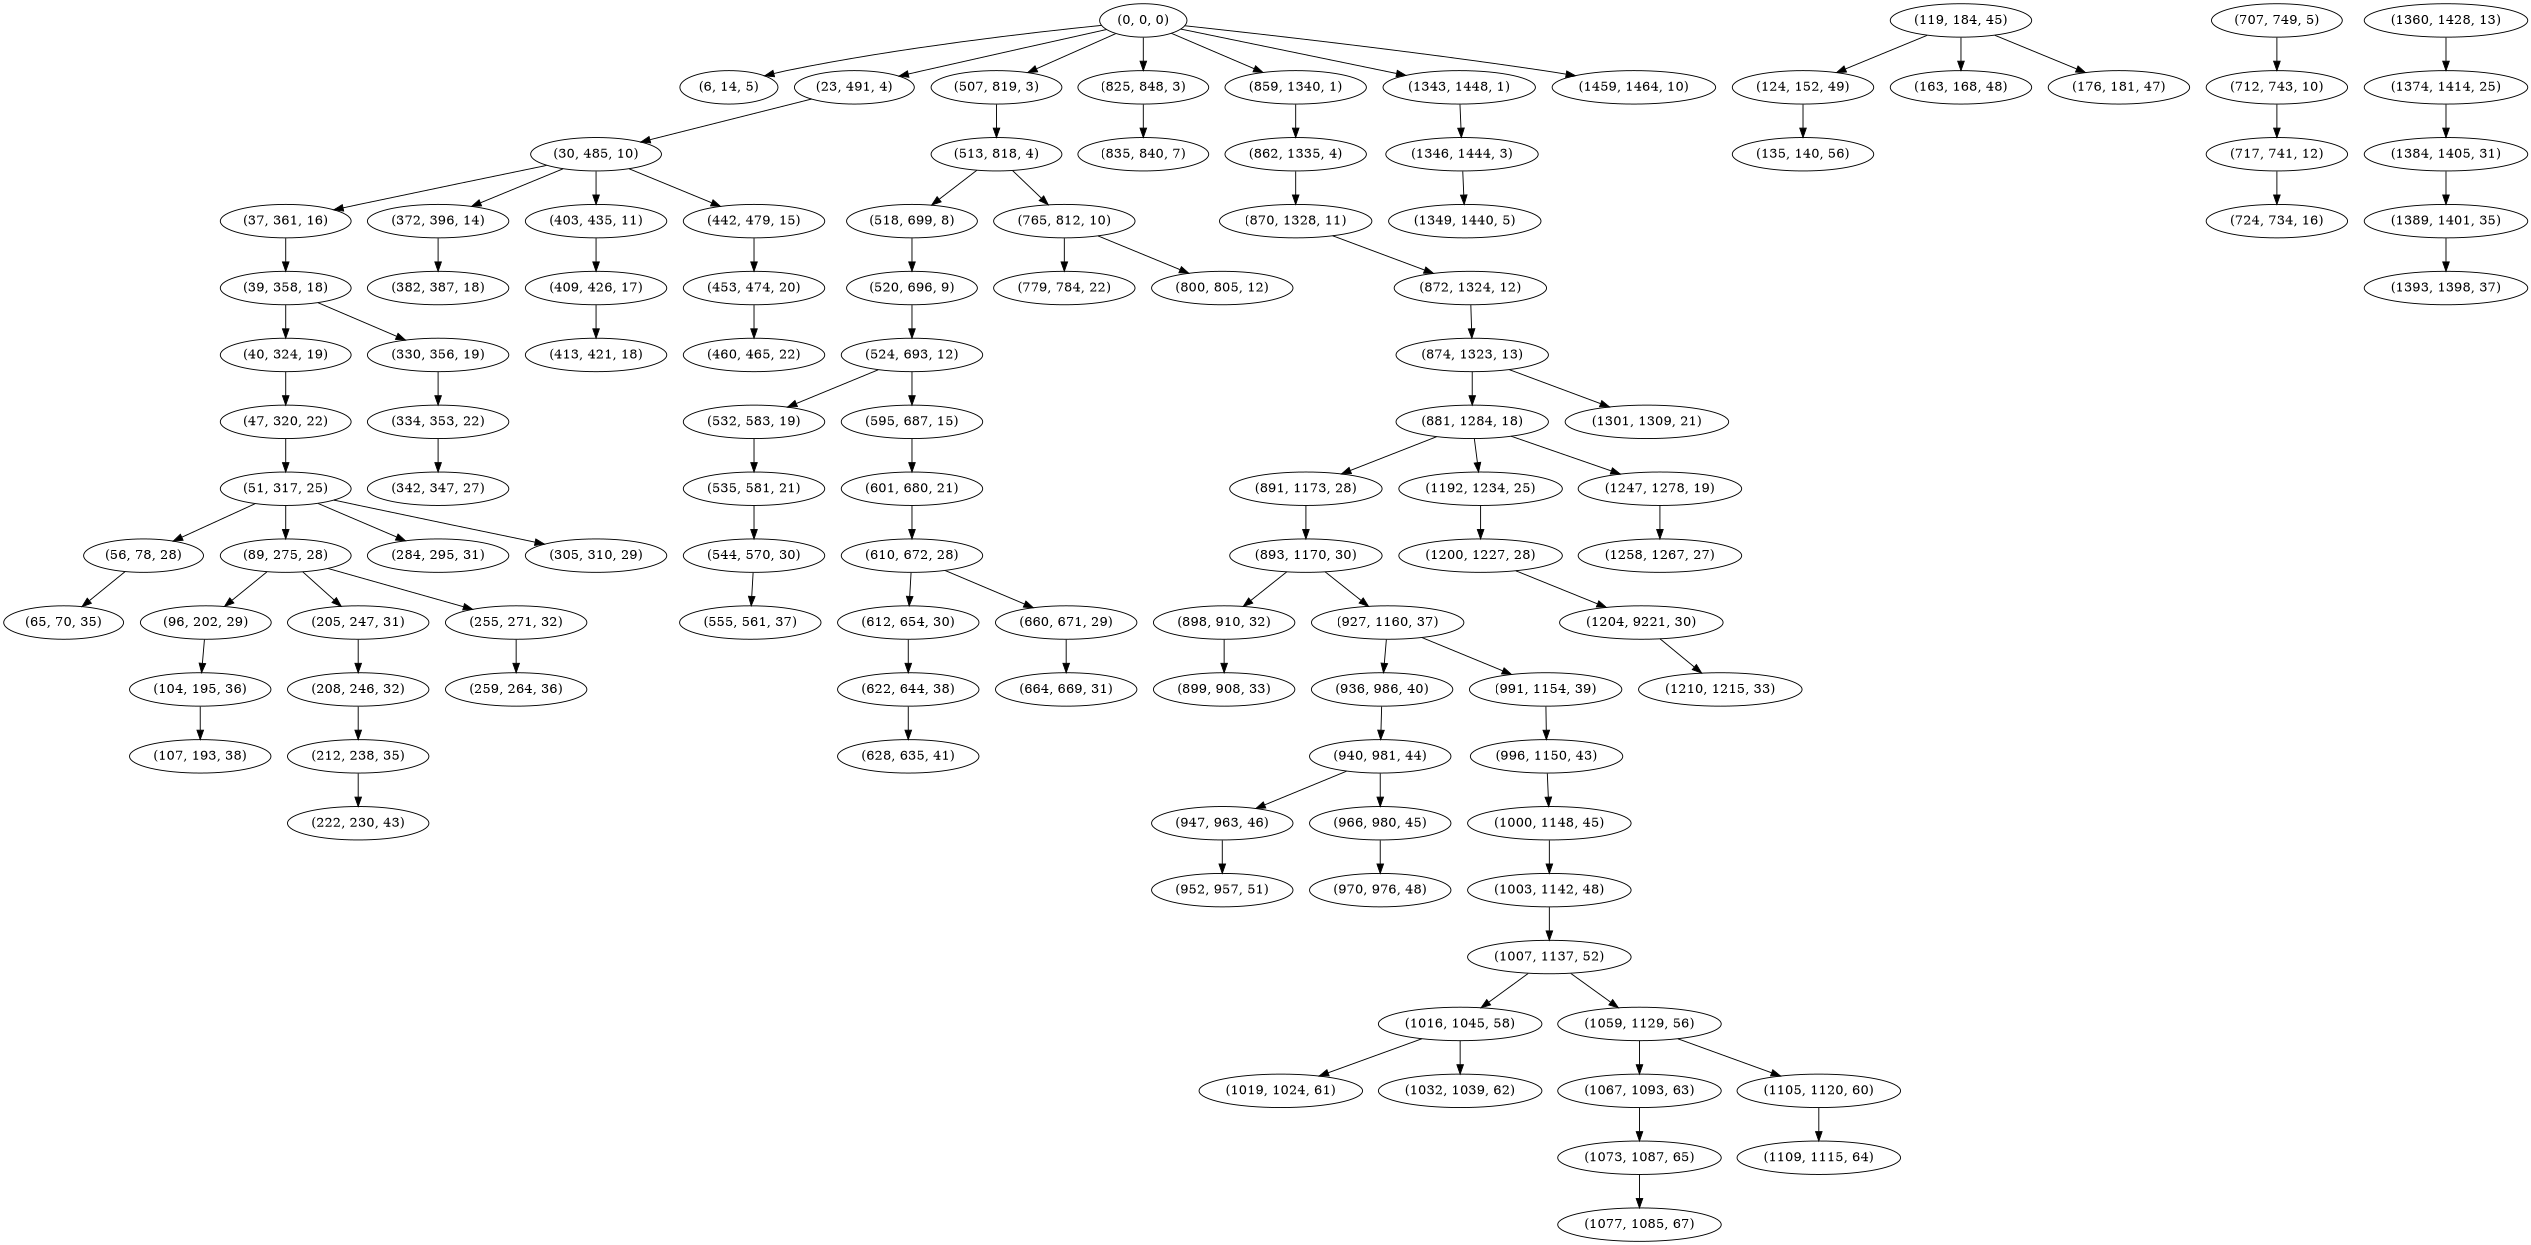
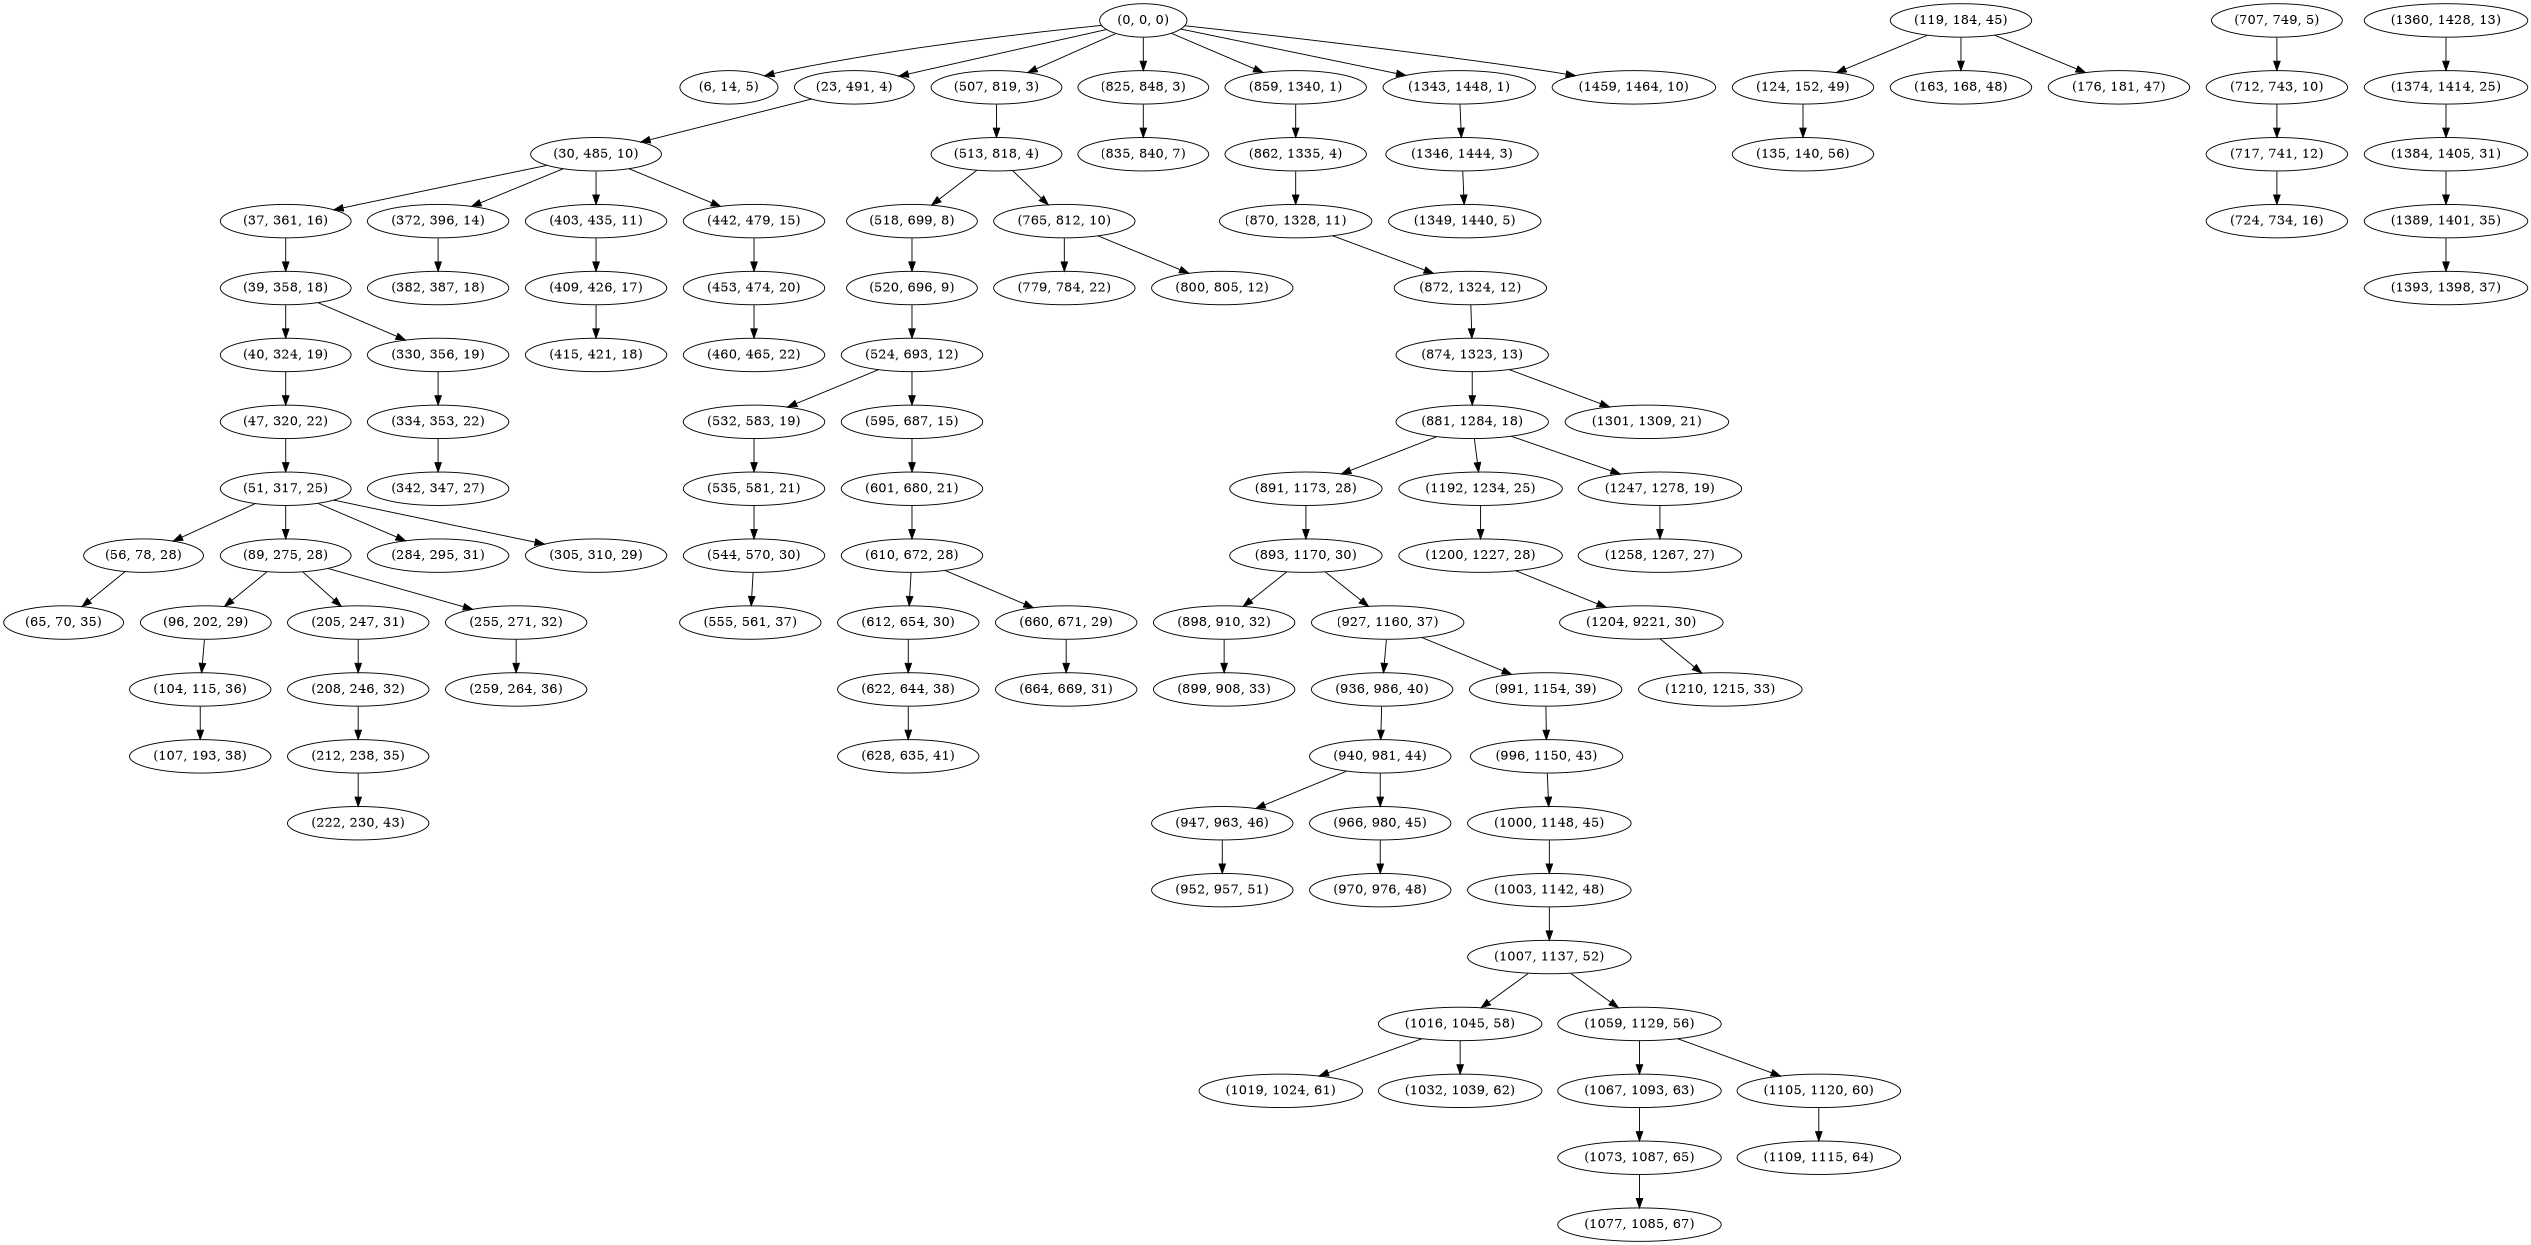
(596, 355) -> (596, 355)
(200, 689) -> (200, 689)
